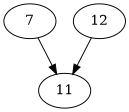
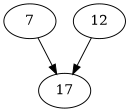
(65, 91) -> (65, 91)
